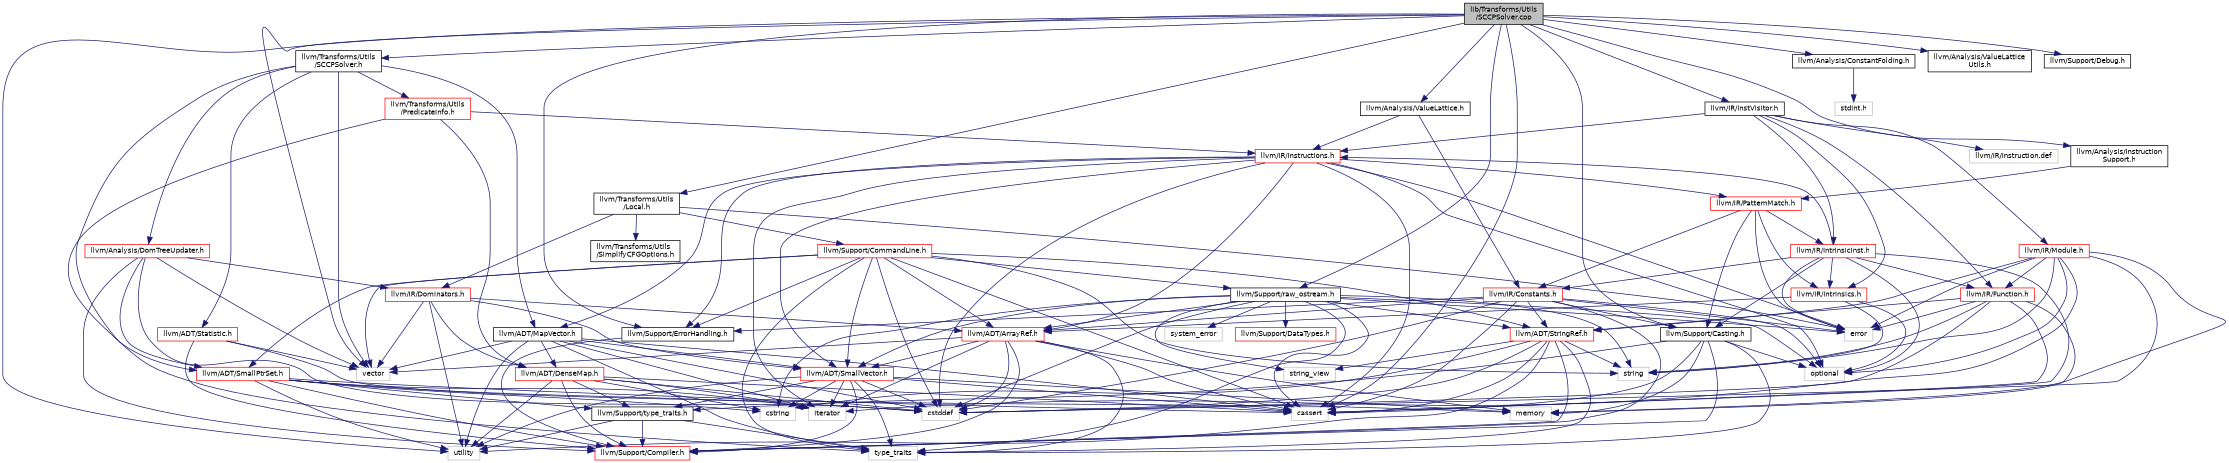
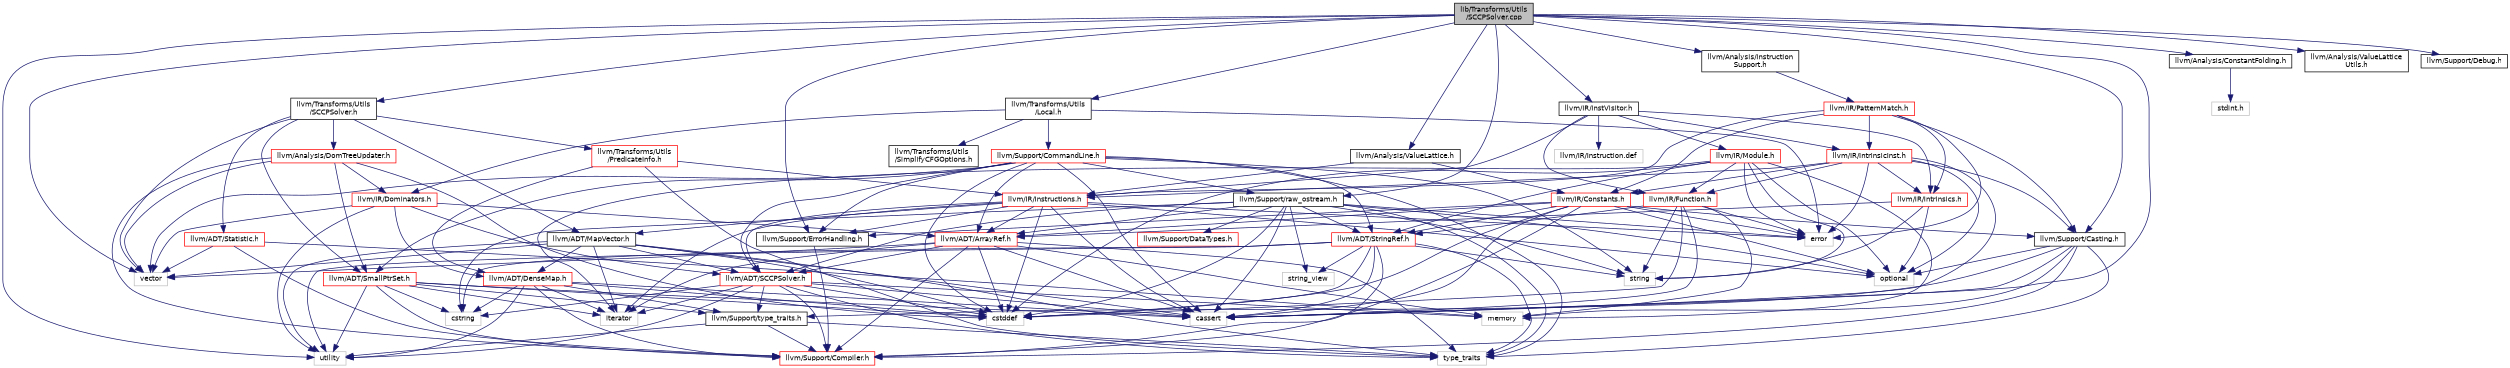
(1530, 174) -> (1467, 184)
(1194, 334) -> none
(847, 374) -> (766, 279)
